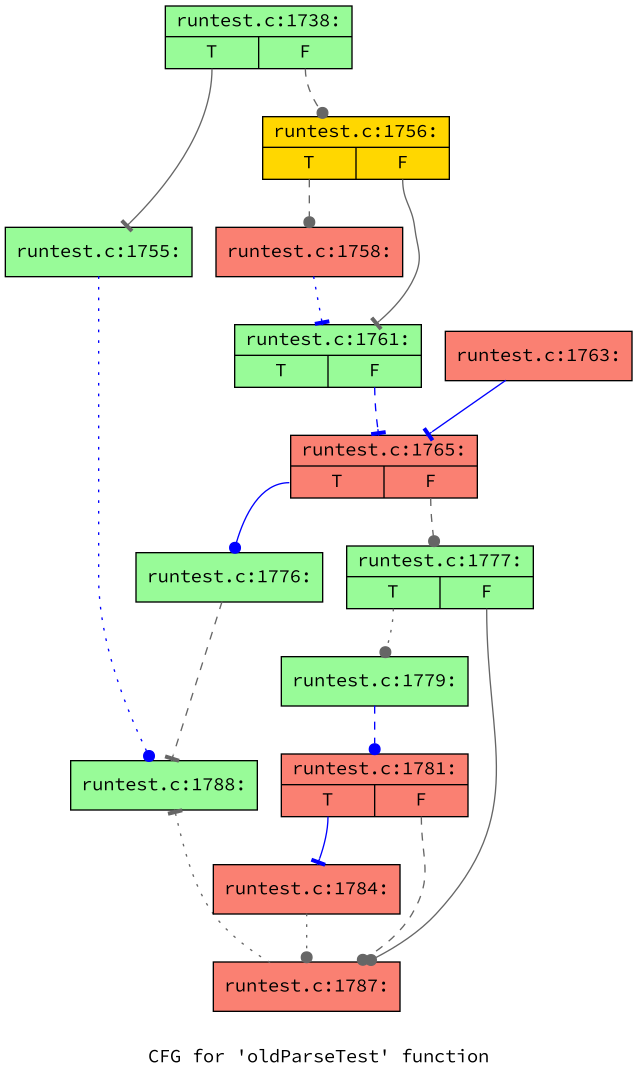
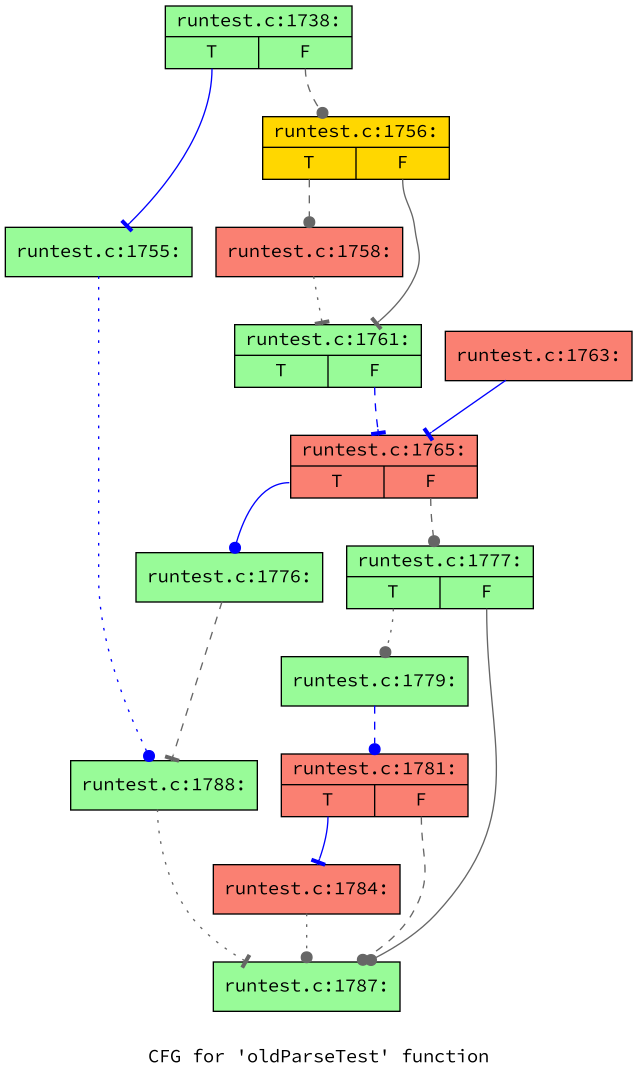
(185, 153) -> (185, 153)
(317, 297) -> (317, 297)
(205, 901) -> (179, 896)
(307, 987) -> (307, 987)
